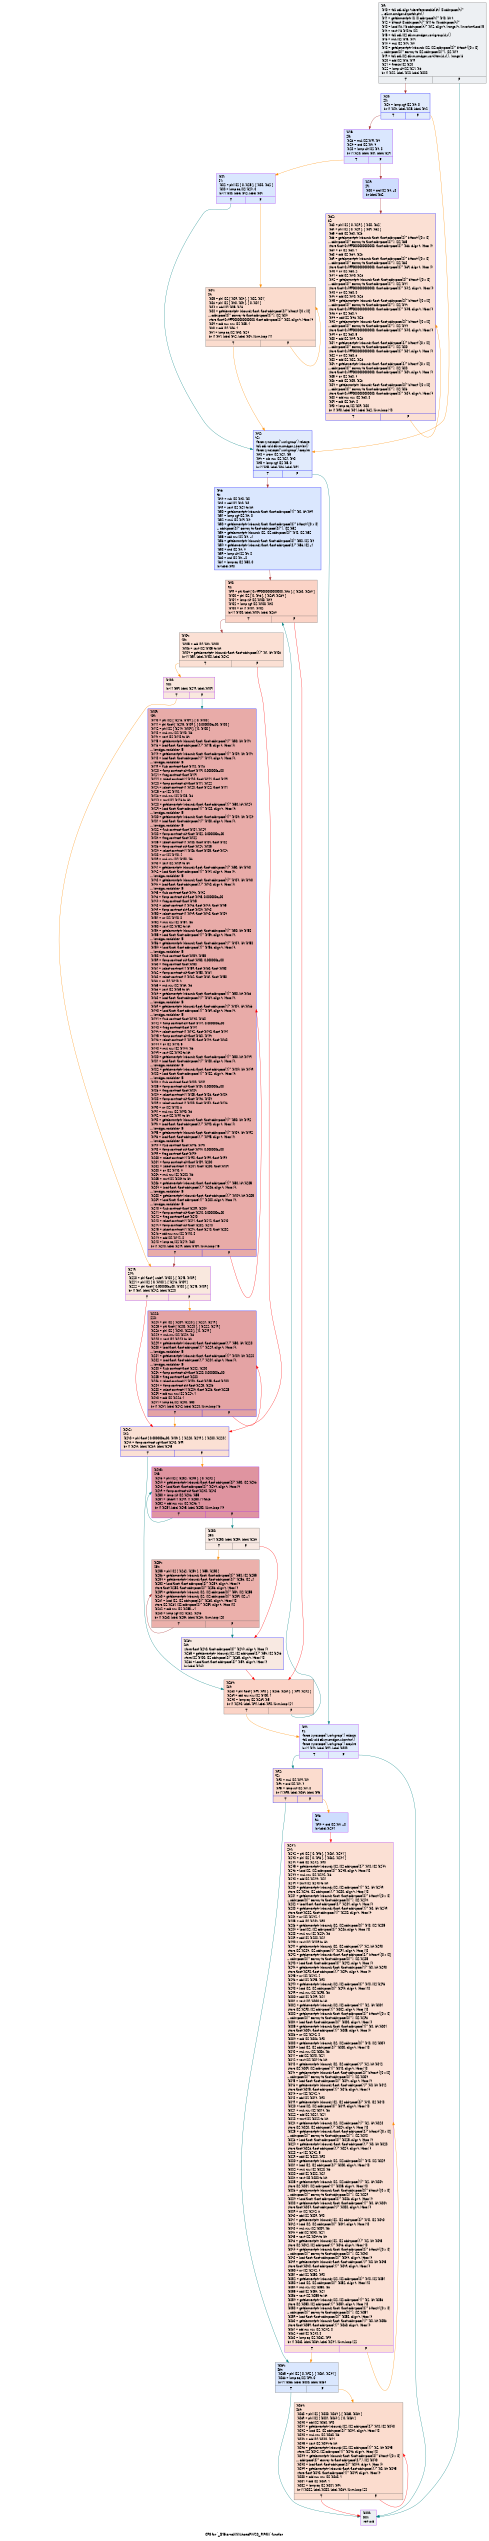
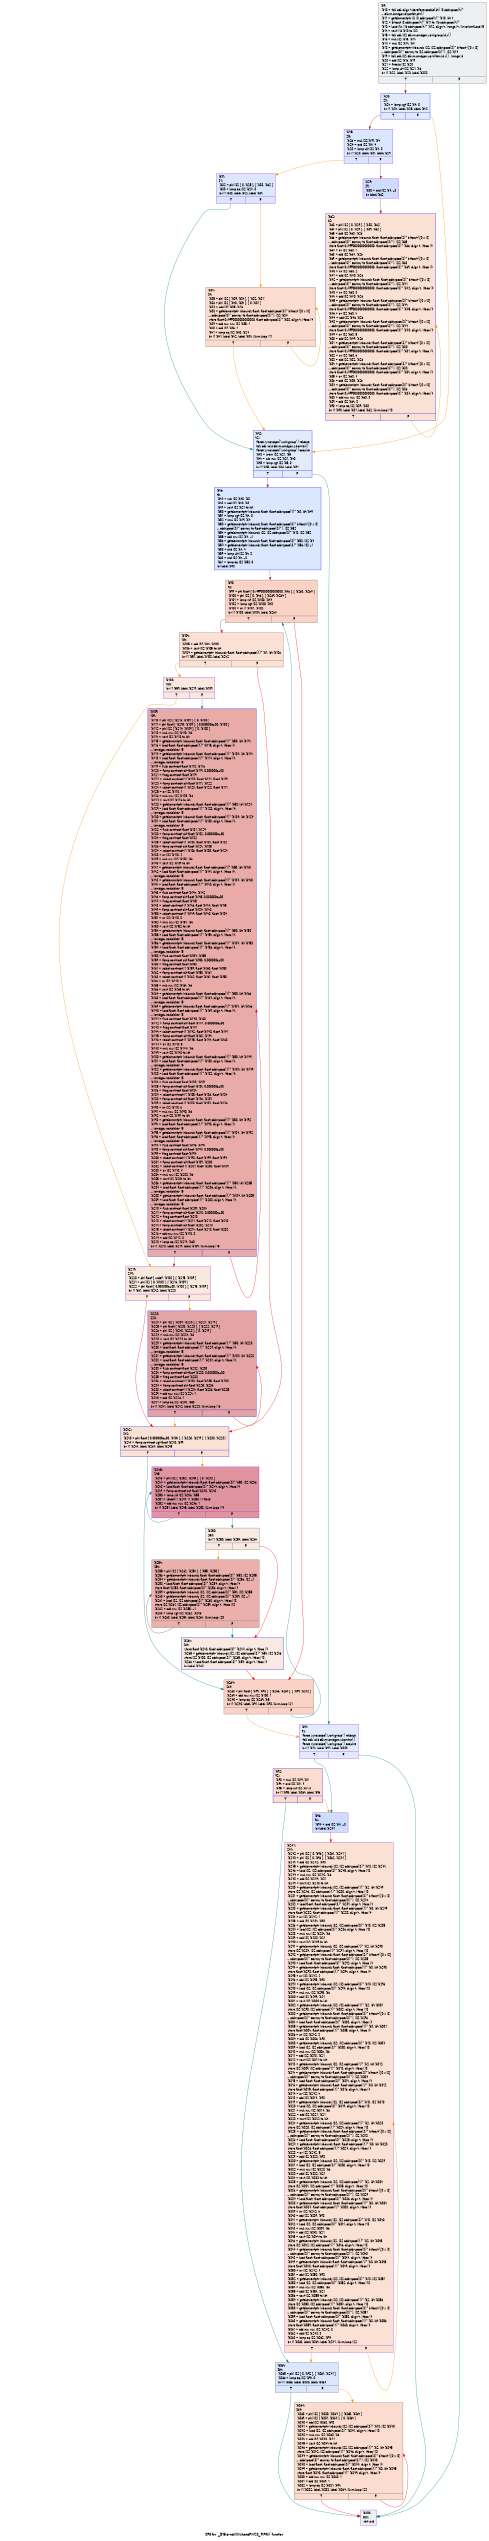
(294, 1759) -> (329, 1781)
(307, 2178) -> (307, 2178)
